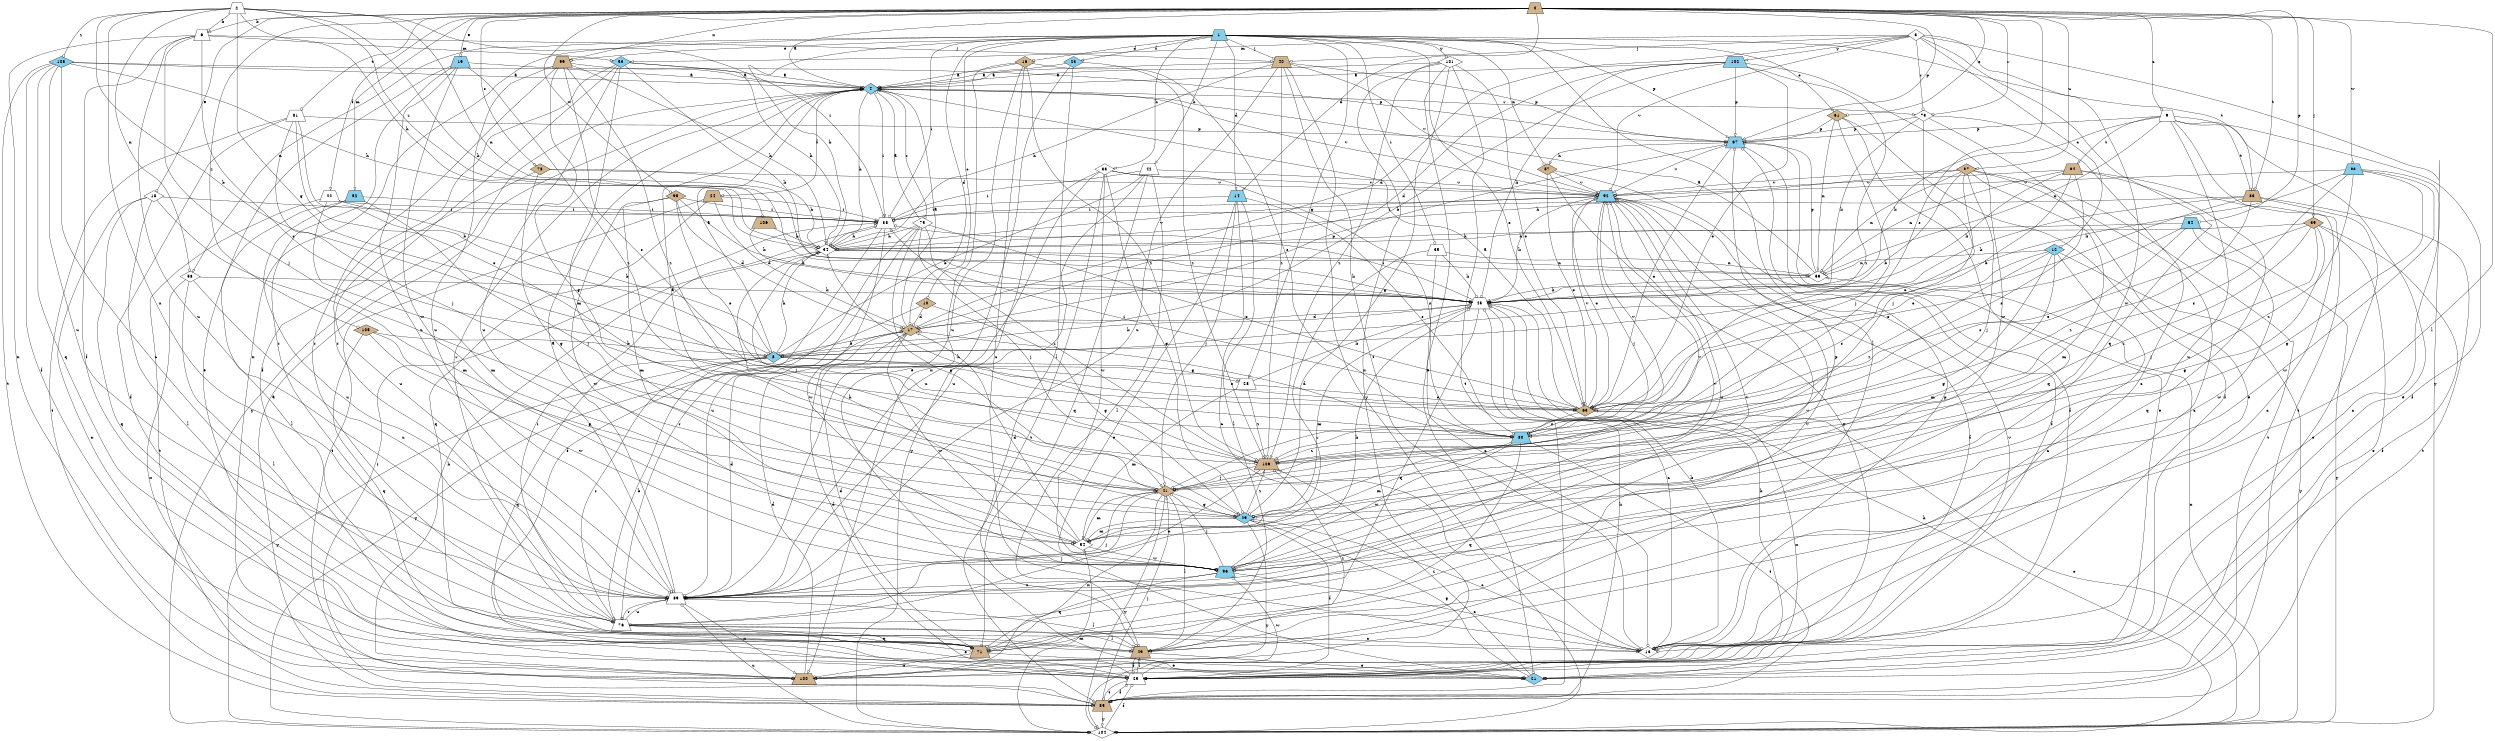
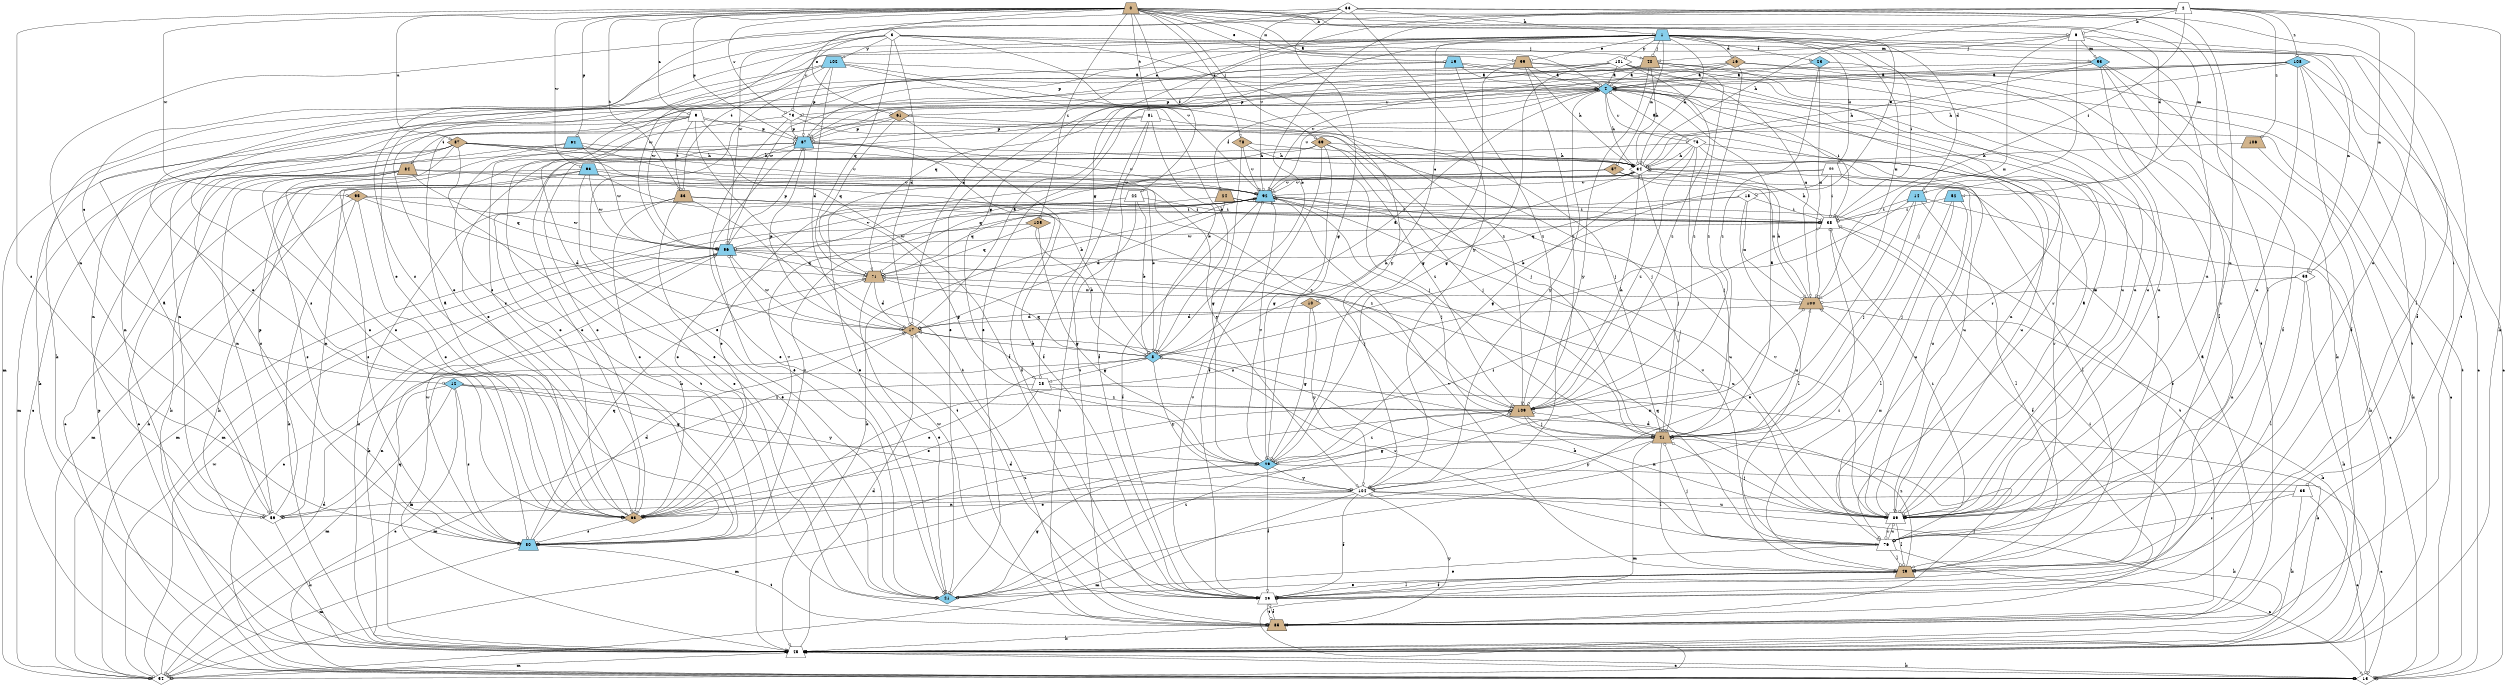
(1155, 103) -> (1505, 22)
(1637, 145) -> (1037, 151)
(1189, 237) -> (1515, 491)
none -> (749, 401)
(1166, 491) -> (1662, 438)
